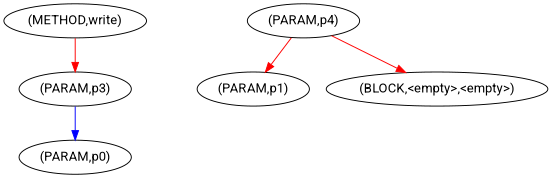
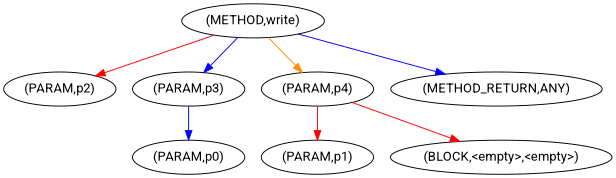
(75, 50) -> (224, 51)
none -> (282, 51)
none -> (60, 89)
none -> (496, 89)
